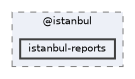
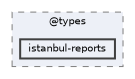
(68, 22) -> (68, 22)
